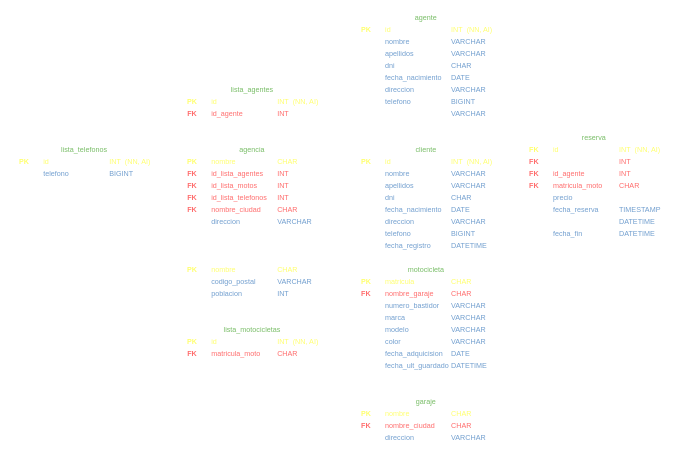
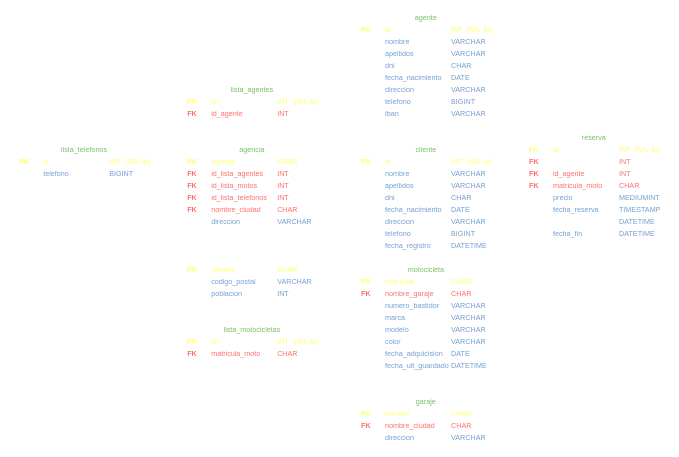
none -> (417, 114)
none -> (642, 198)
